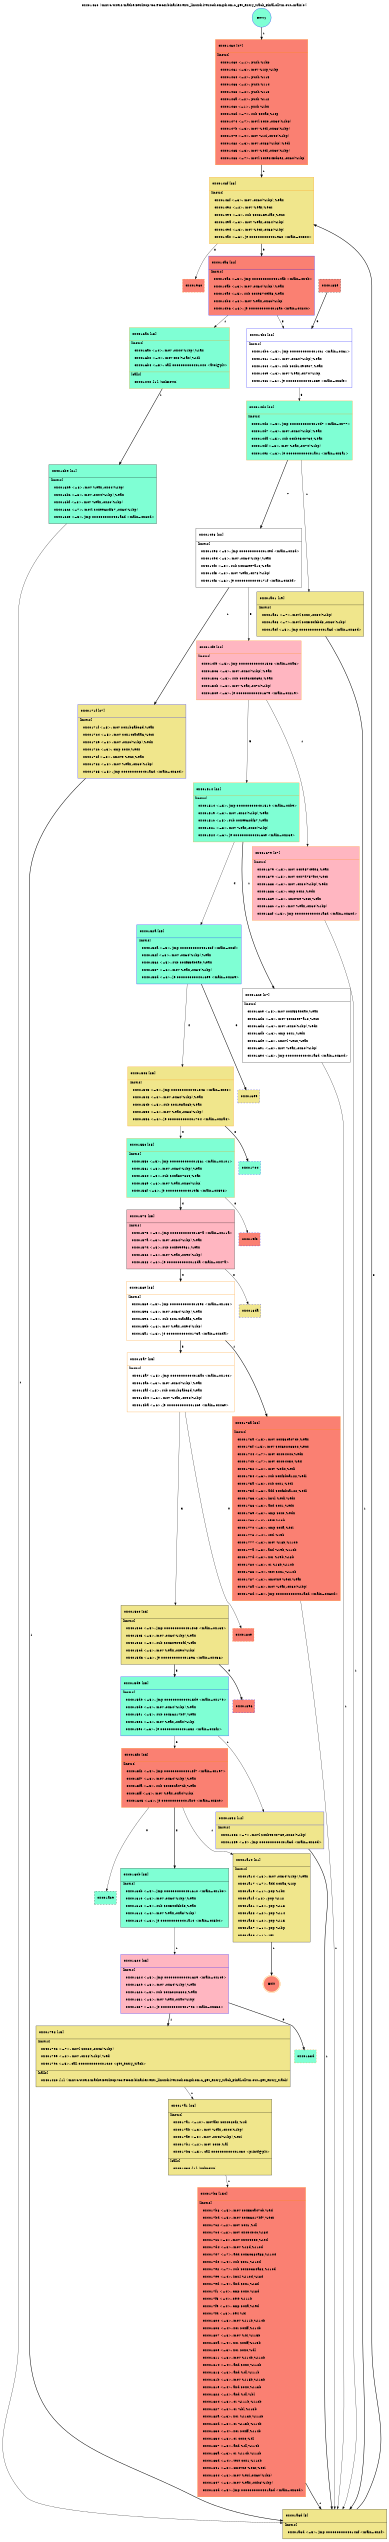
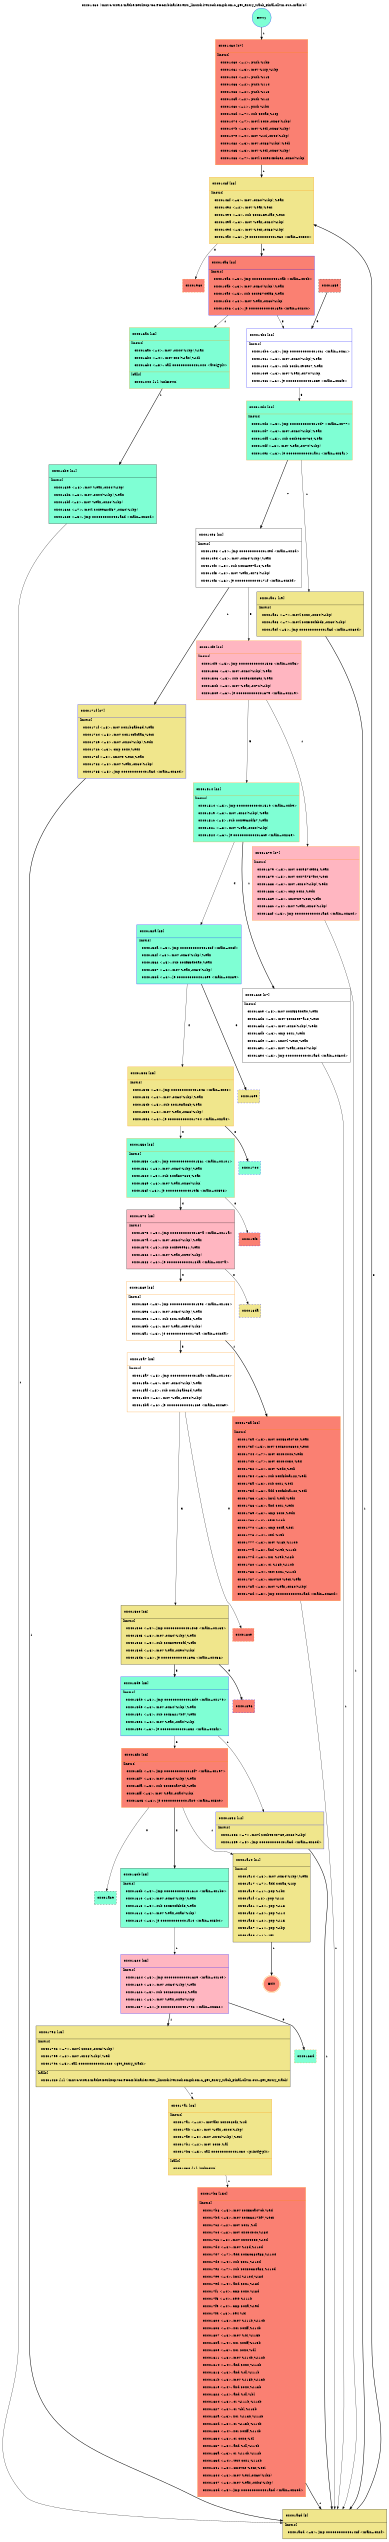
(220, 2137) -> (220, 2137)
